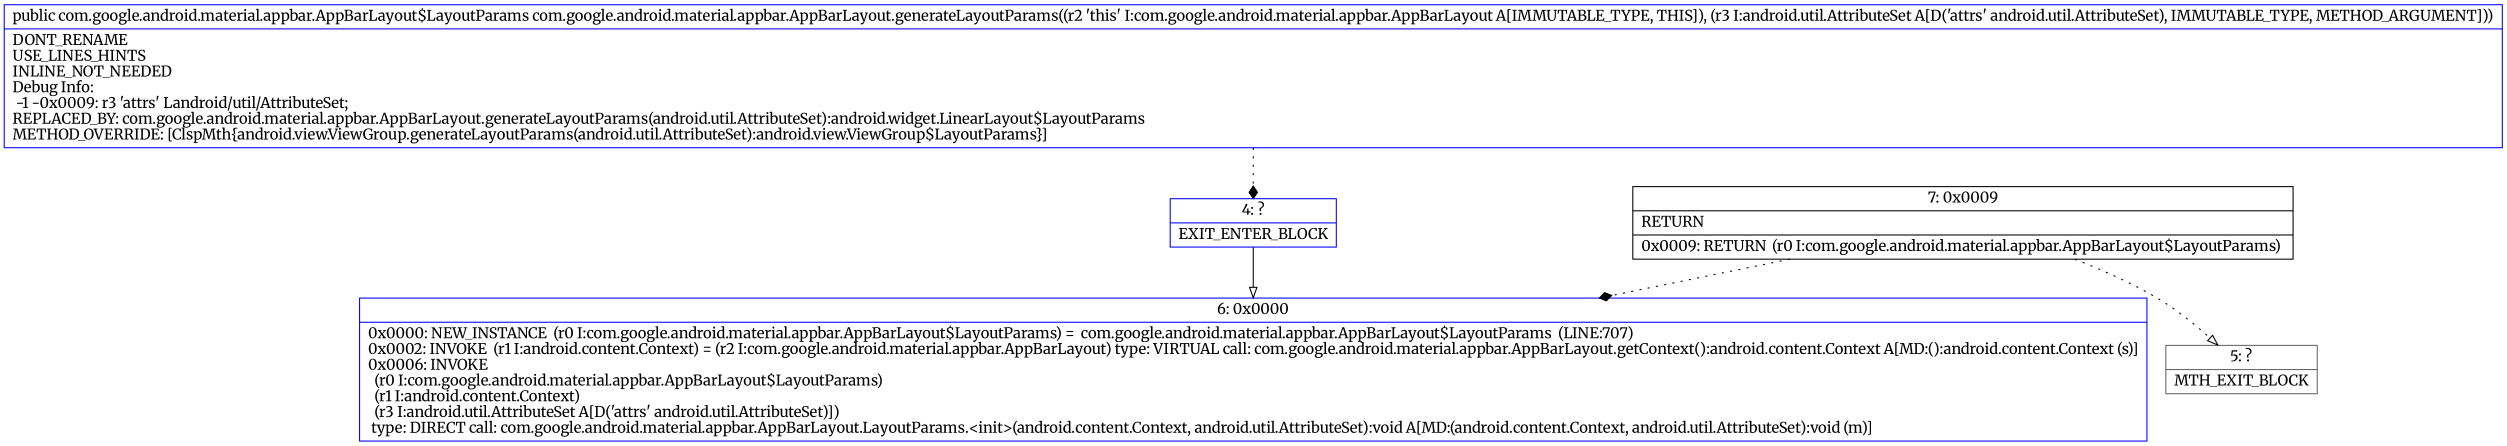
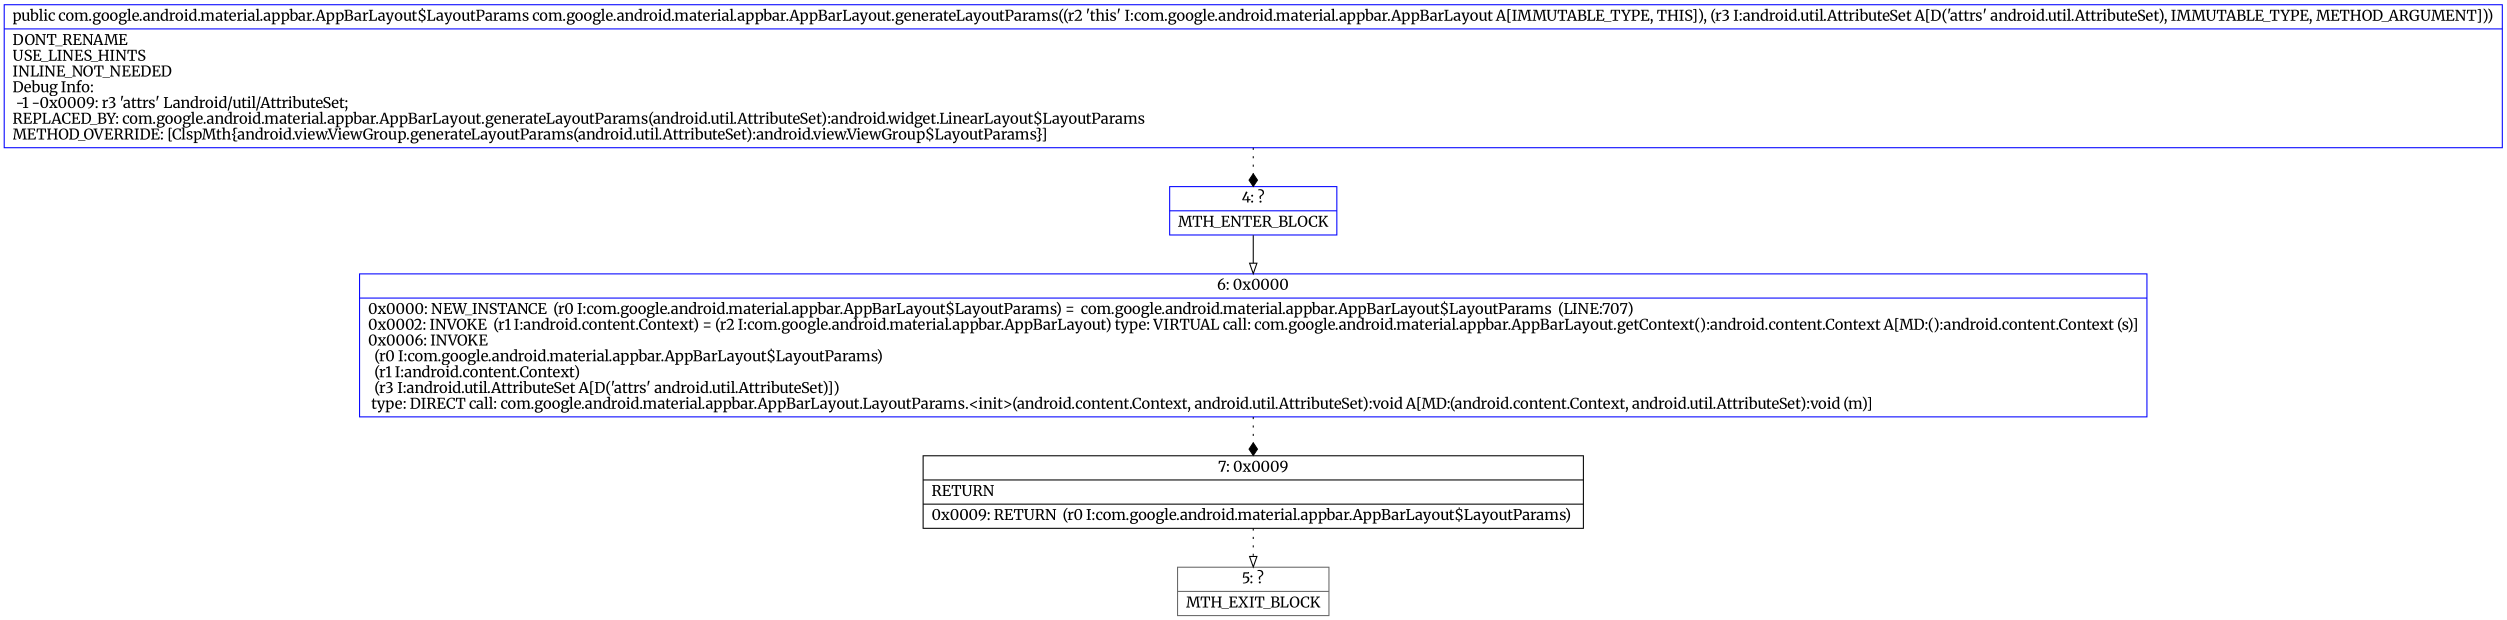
(1253, 234) -> (1253, 222)
(1701, 277) -> (1253, 430)
